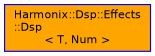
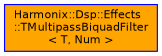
(78, 28) -> (81, 28)
